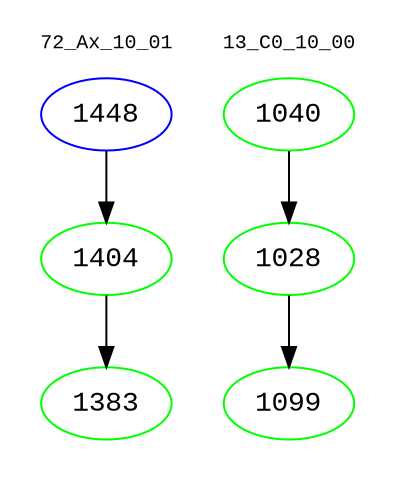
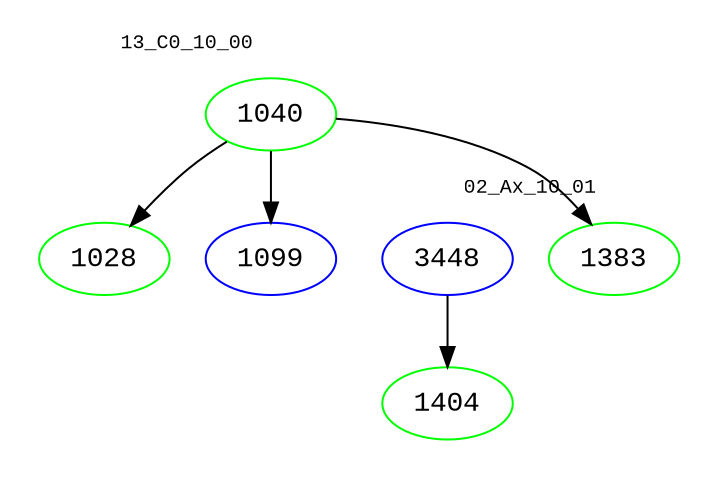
(107, 43) -> (531, 188)
(106, 114) -> (448, 259)
(106, 321) -> (466, 142)
(289, 321) -> (271, 177)
(289, 403) -> (271, 259)
